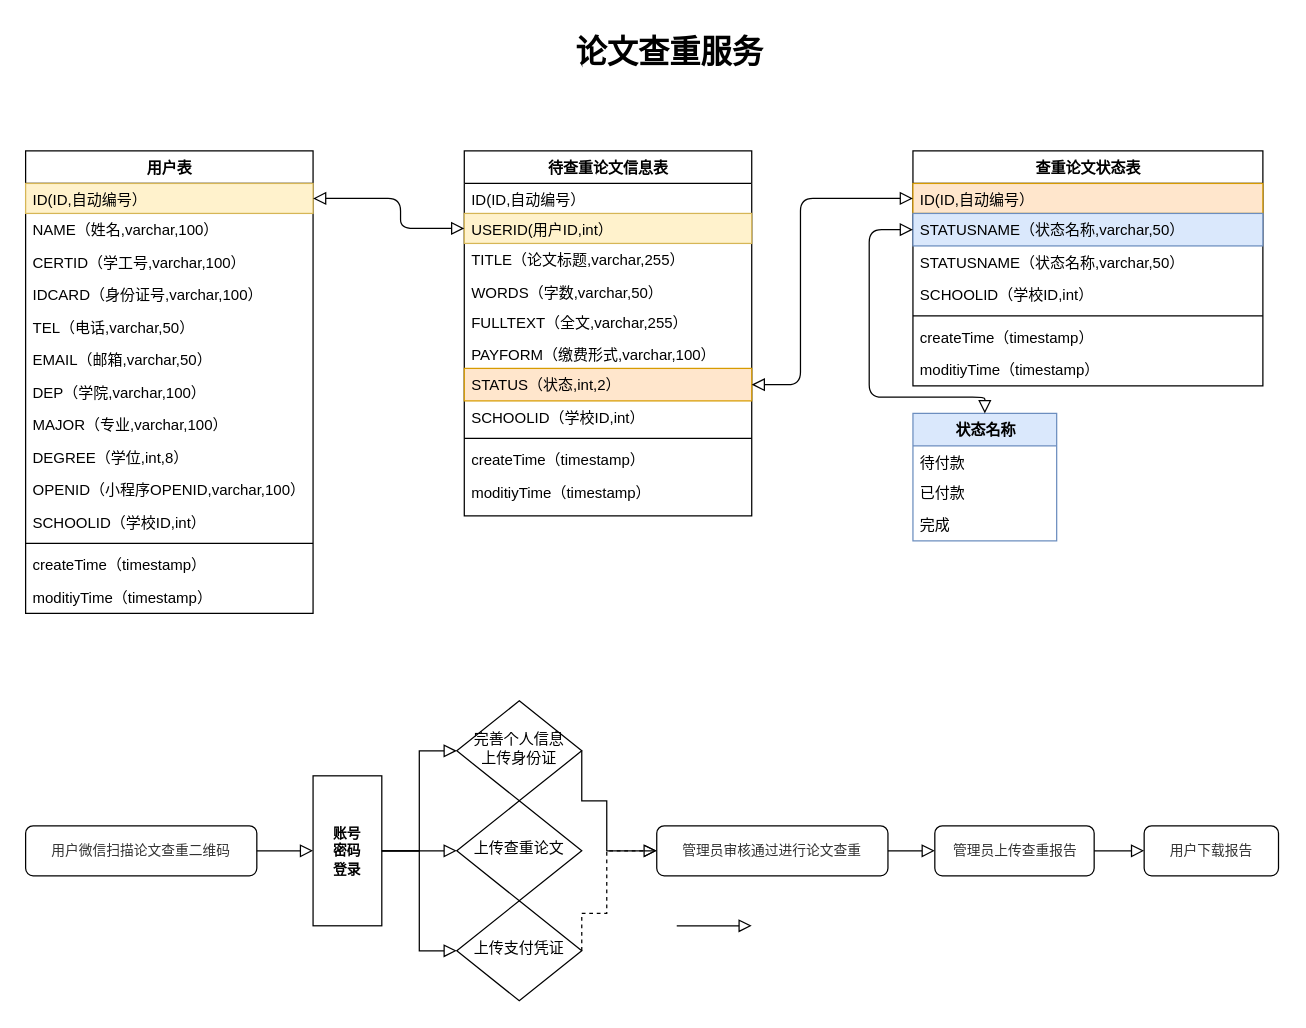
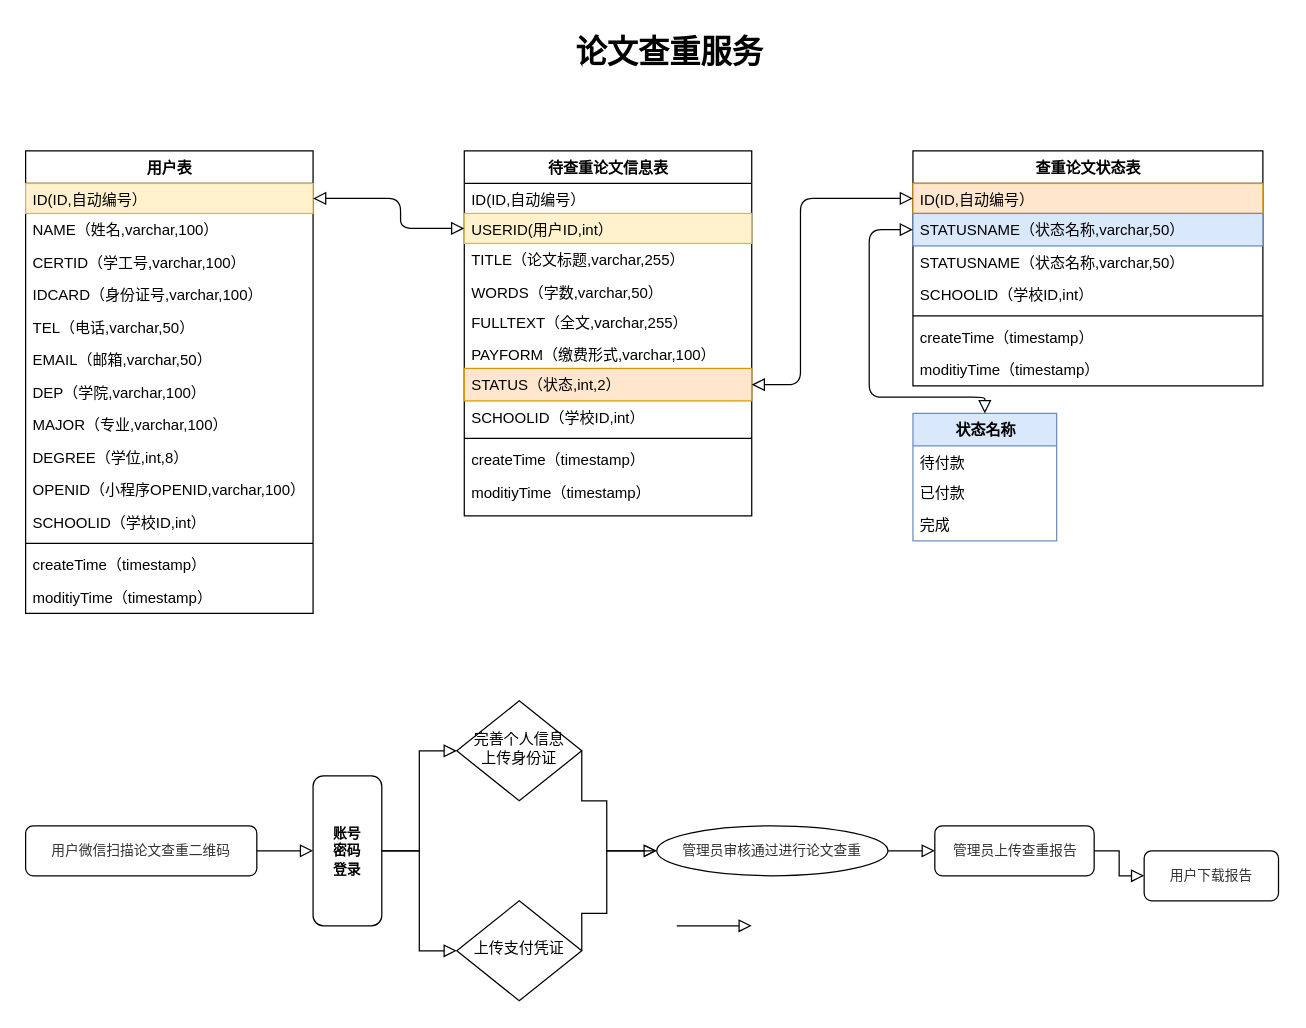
(348, 851) -> (348, 851)
(433, 851) -> none
(519, 851) -> none
(773, 851) -> (773, 851)
(1212, 851) -> (1212, 876)
(607, 913) -> (607, 913)
